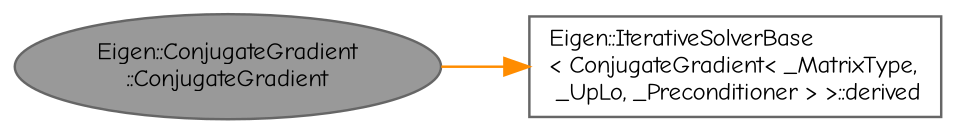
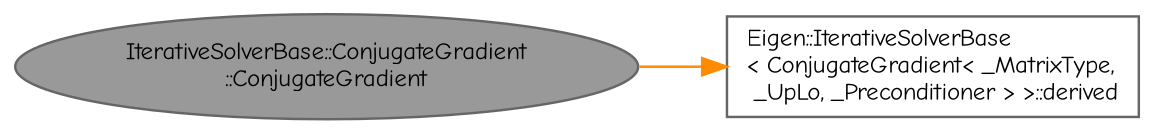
(228, 67) -> (327, 67)
